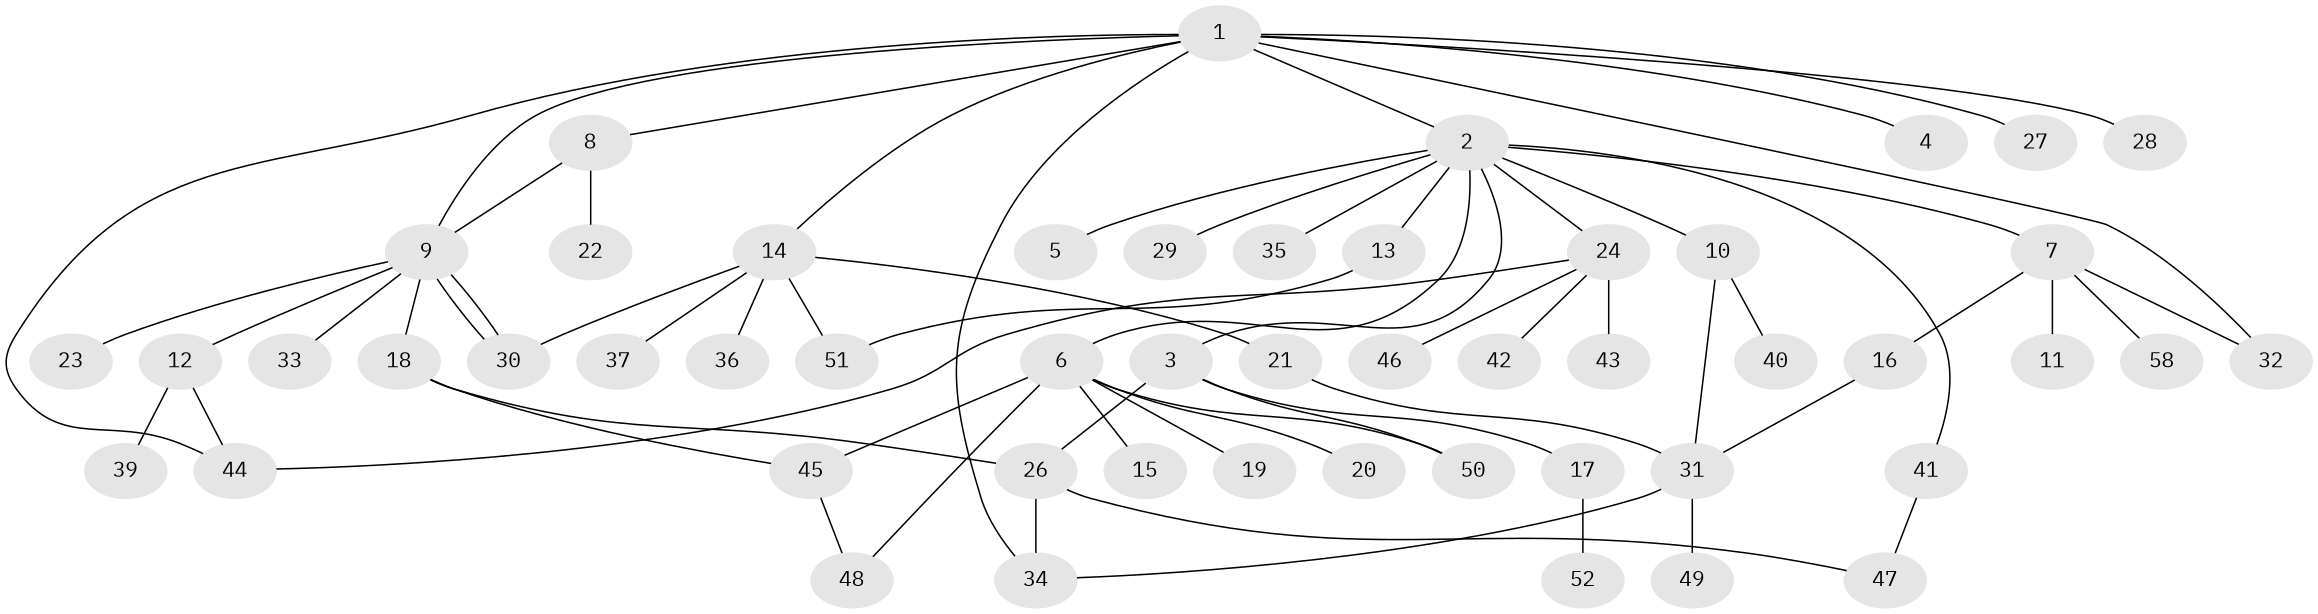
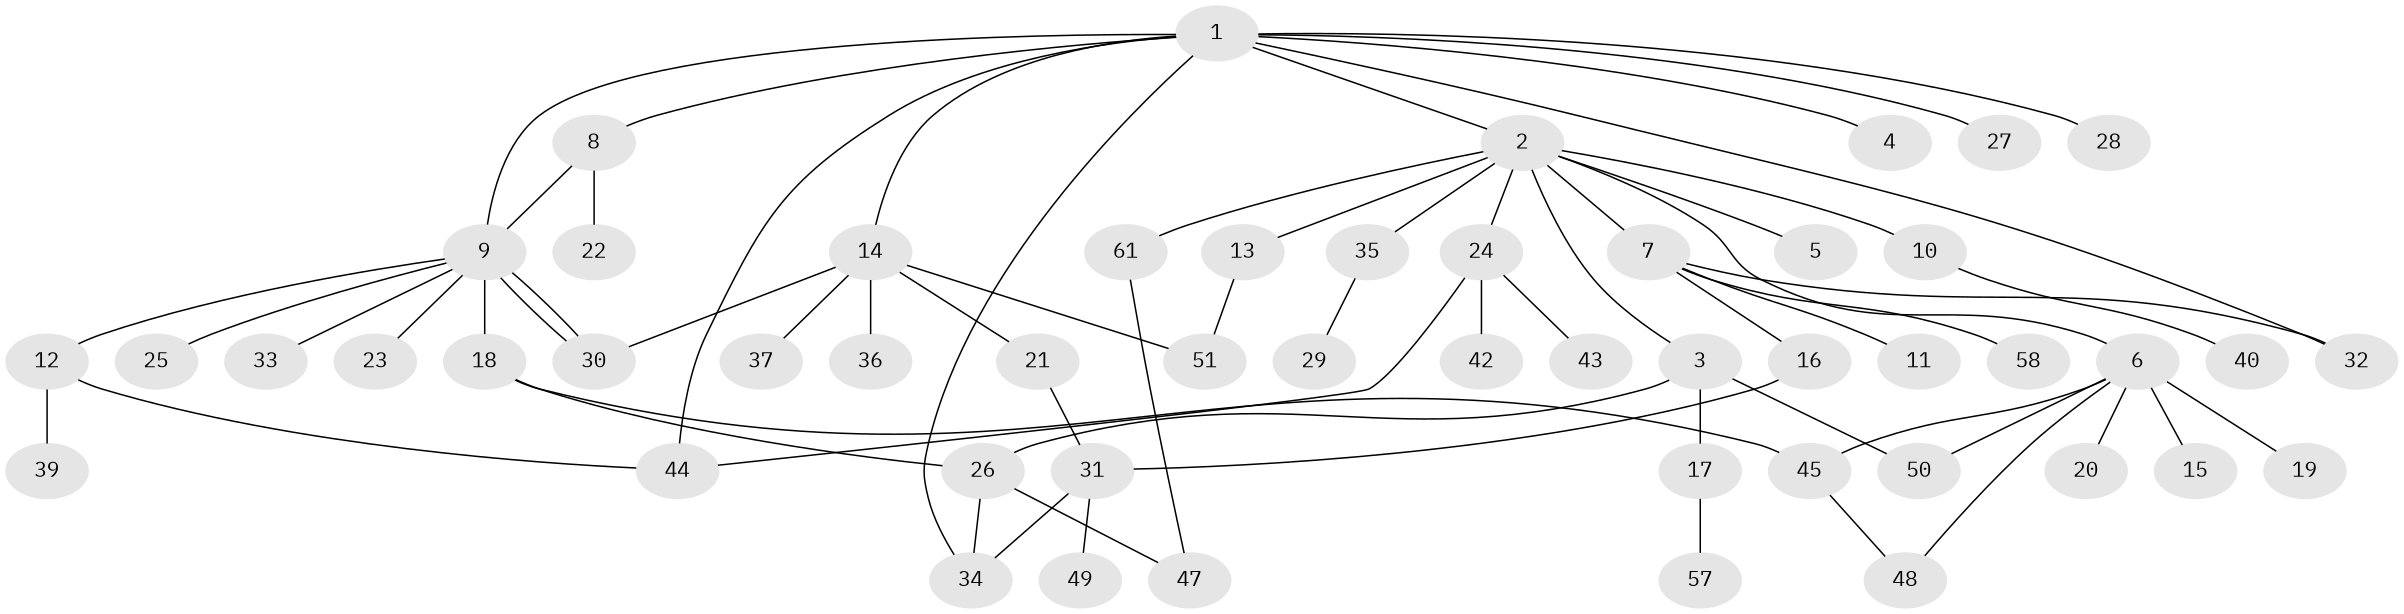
(1313, 191) -> (1341, 307)
none -> (157, 362)
(1390, 362) -> none
(1705, 362) -> none
(1926, 471) -> (1126, 252)
(1583, 580) -> (1700, 580)
